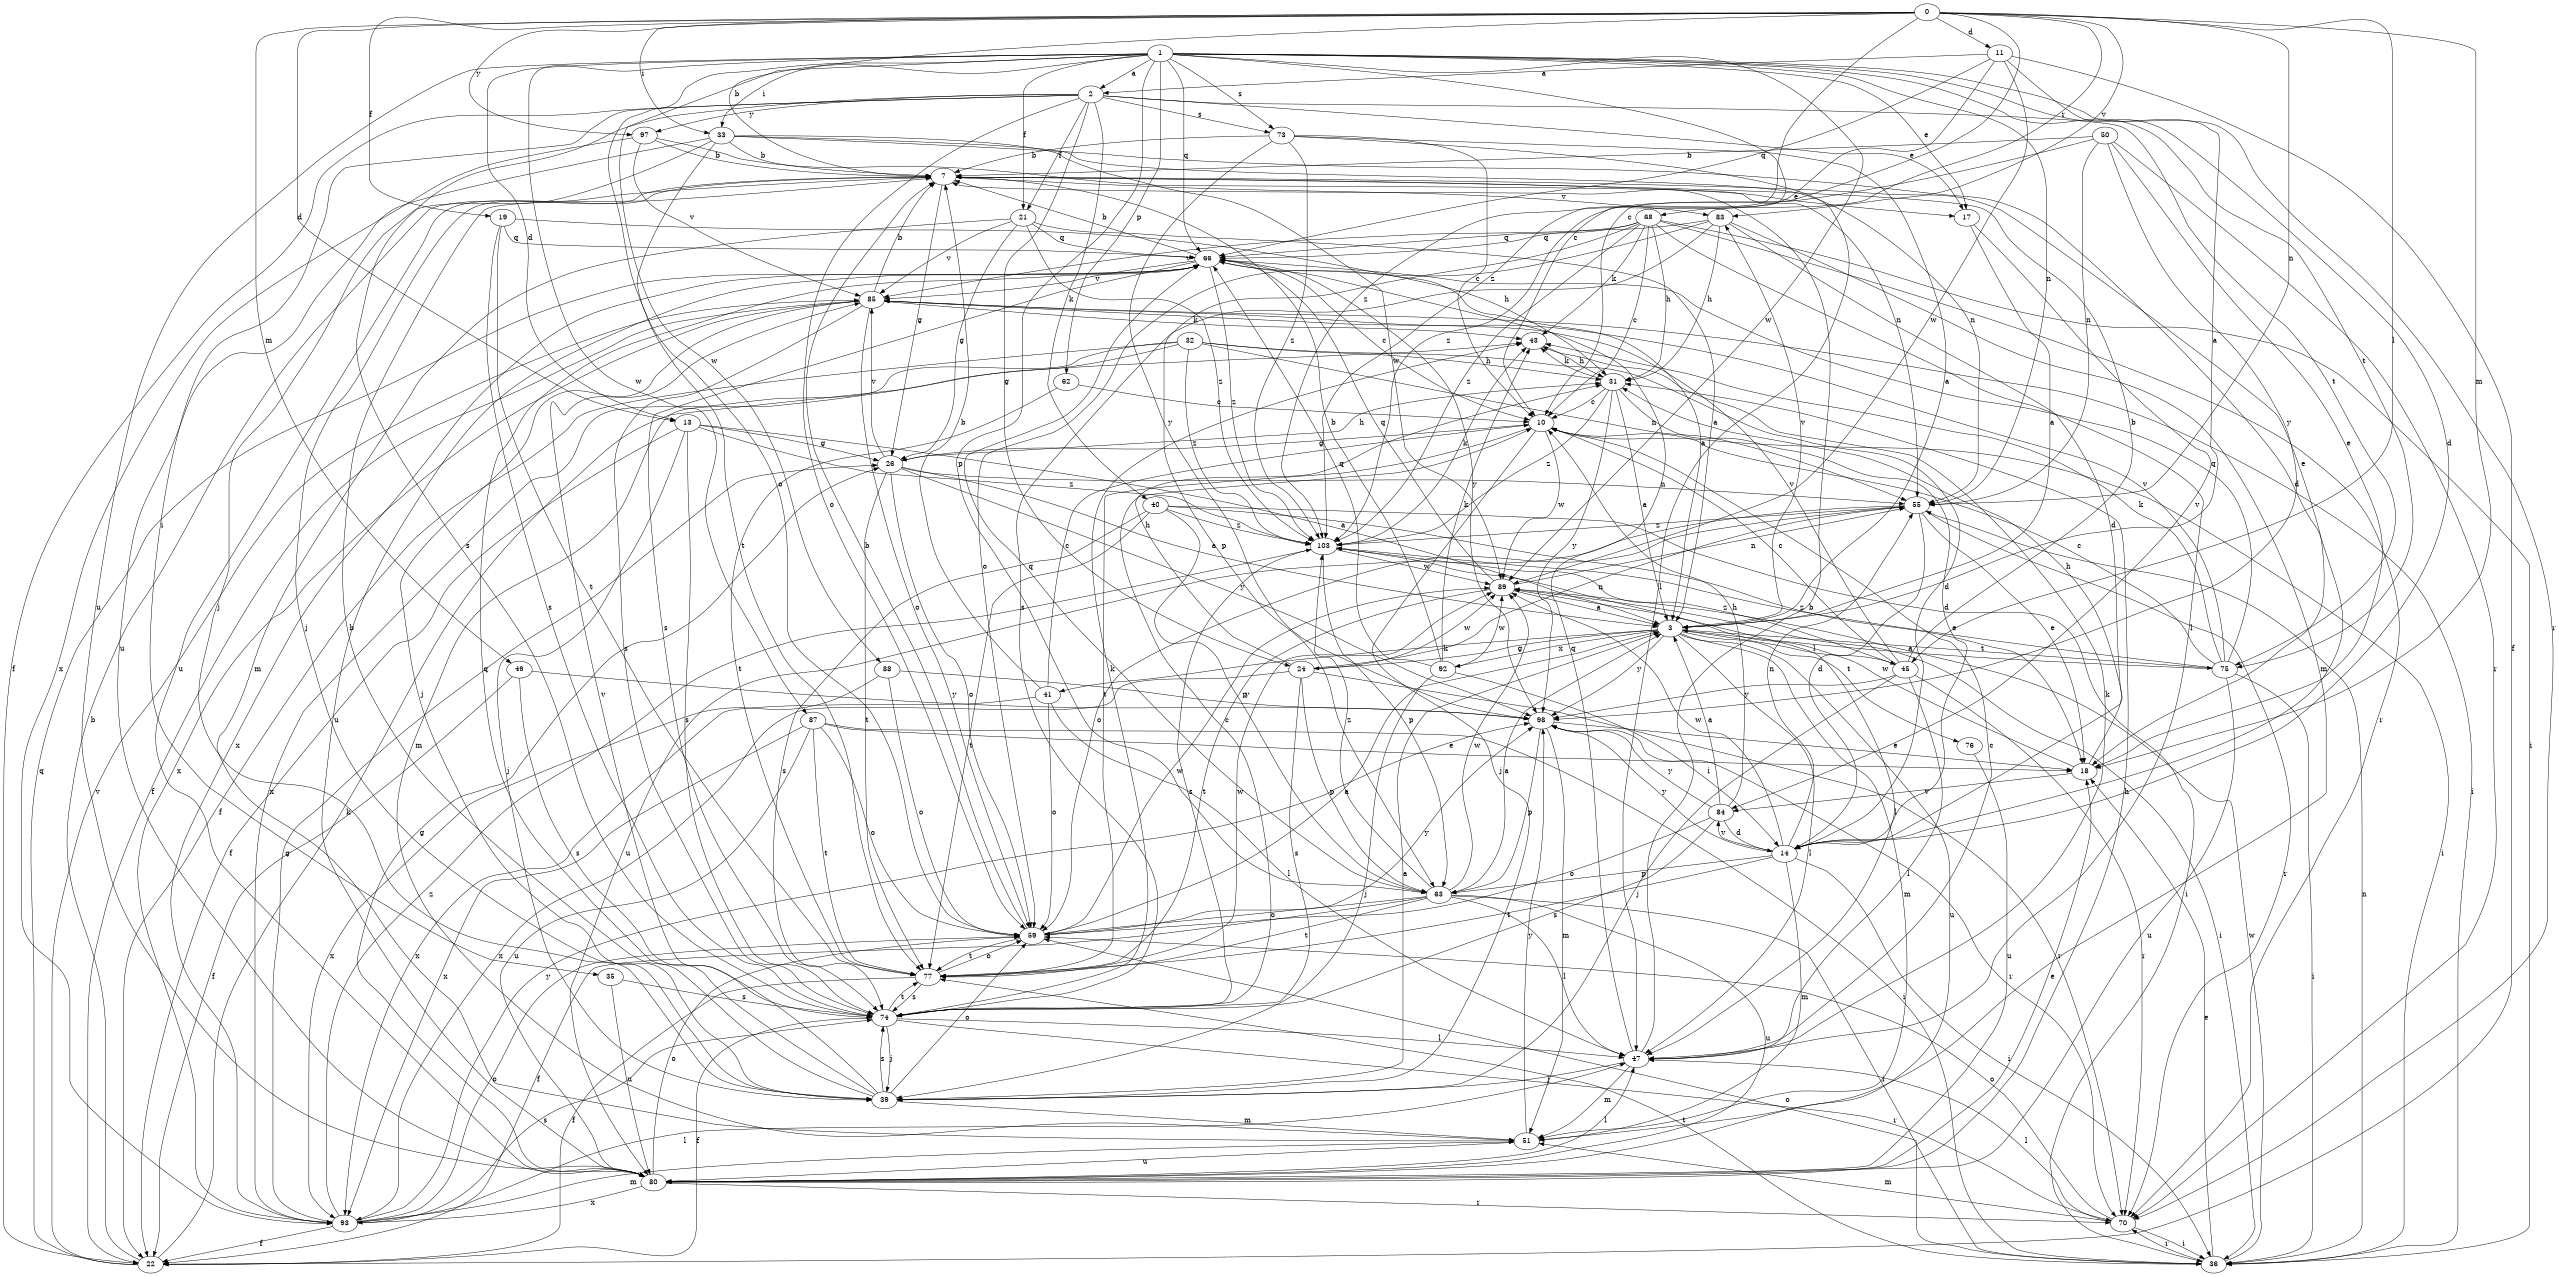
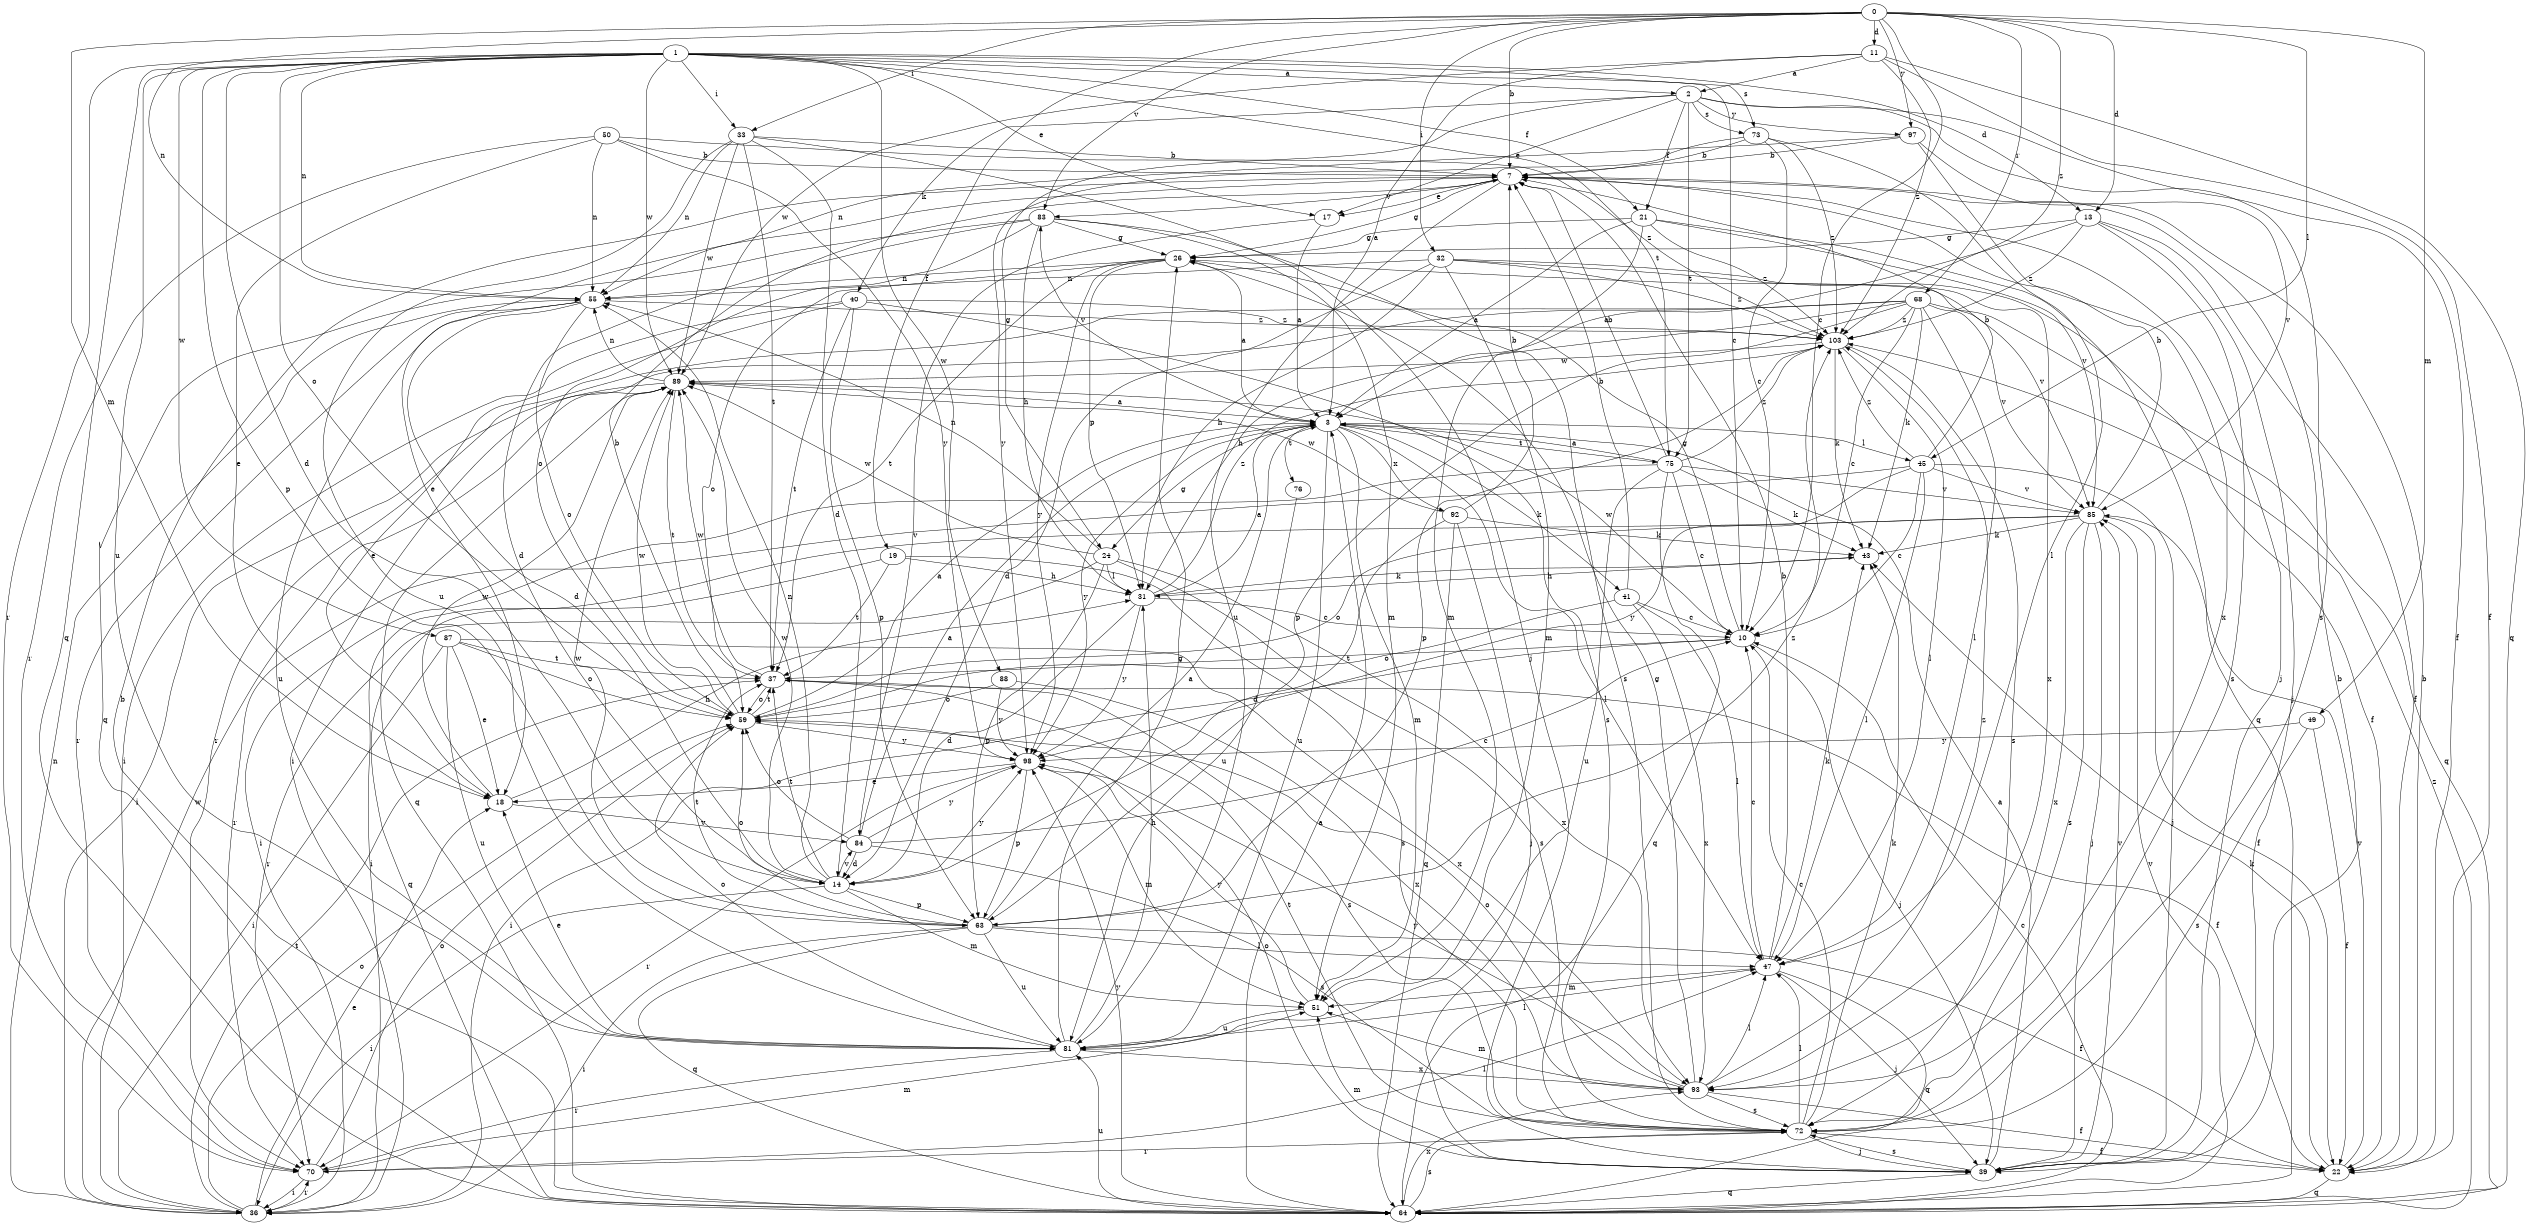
none -> (1555, 26)
(1858, 171) -> none
none -> (1107, 238)
(1207, 259) -> (1403, 1214)
none -> (1600, 304)
(1066, 382) -> none
(1362, 423) -> (1092, 423)
(812, 463) -> none
(1148, 526) -> (1114, 577)
(1735, 608) -> (1486, 741)
(2039, 622) -> none
(1709, 772) -> (1256, 700)
(611, 977) -> none
(928, 977) -> (773, 680)
(884, 1018) -> (1799, 1131)
(654, 1182) -> (1068, 1049)
